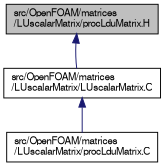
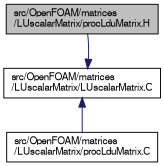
(76, 56) -> (89, 46)
